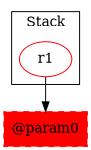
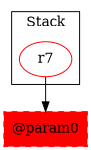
(46, 59) -> (46, 59)
